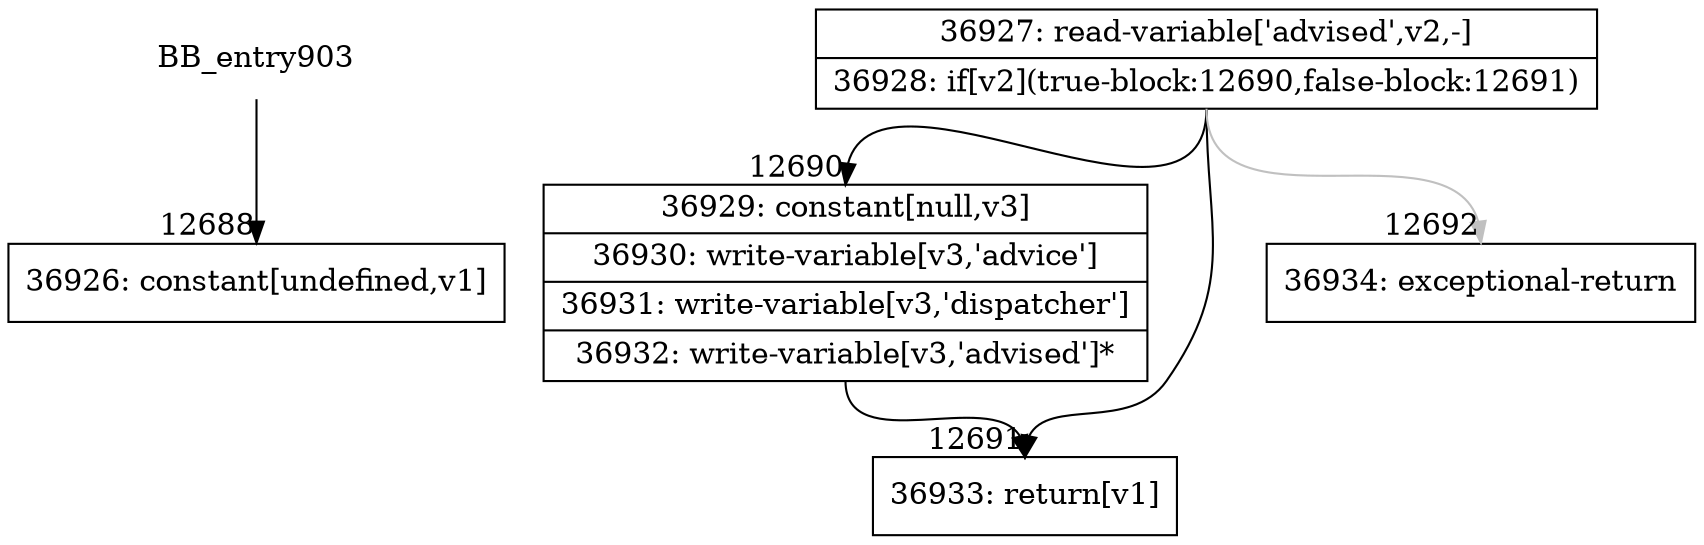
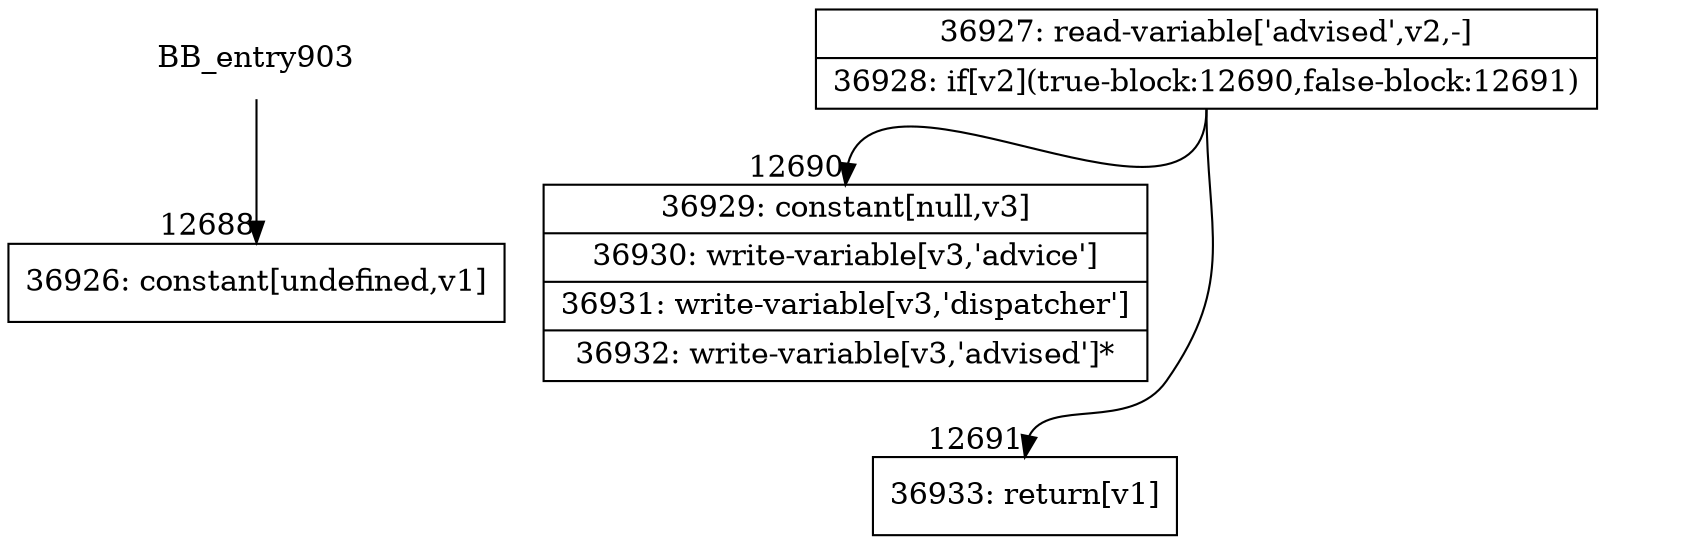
(1481, 283) -> none
(924, 420) -> none
